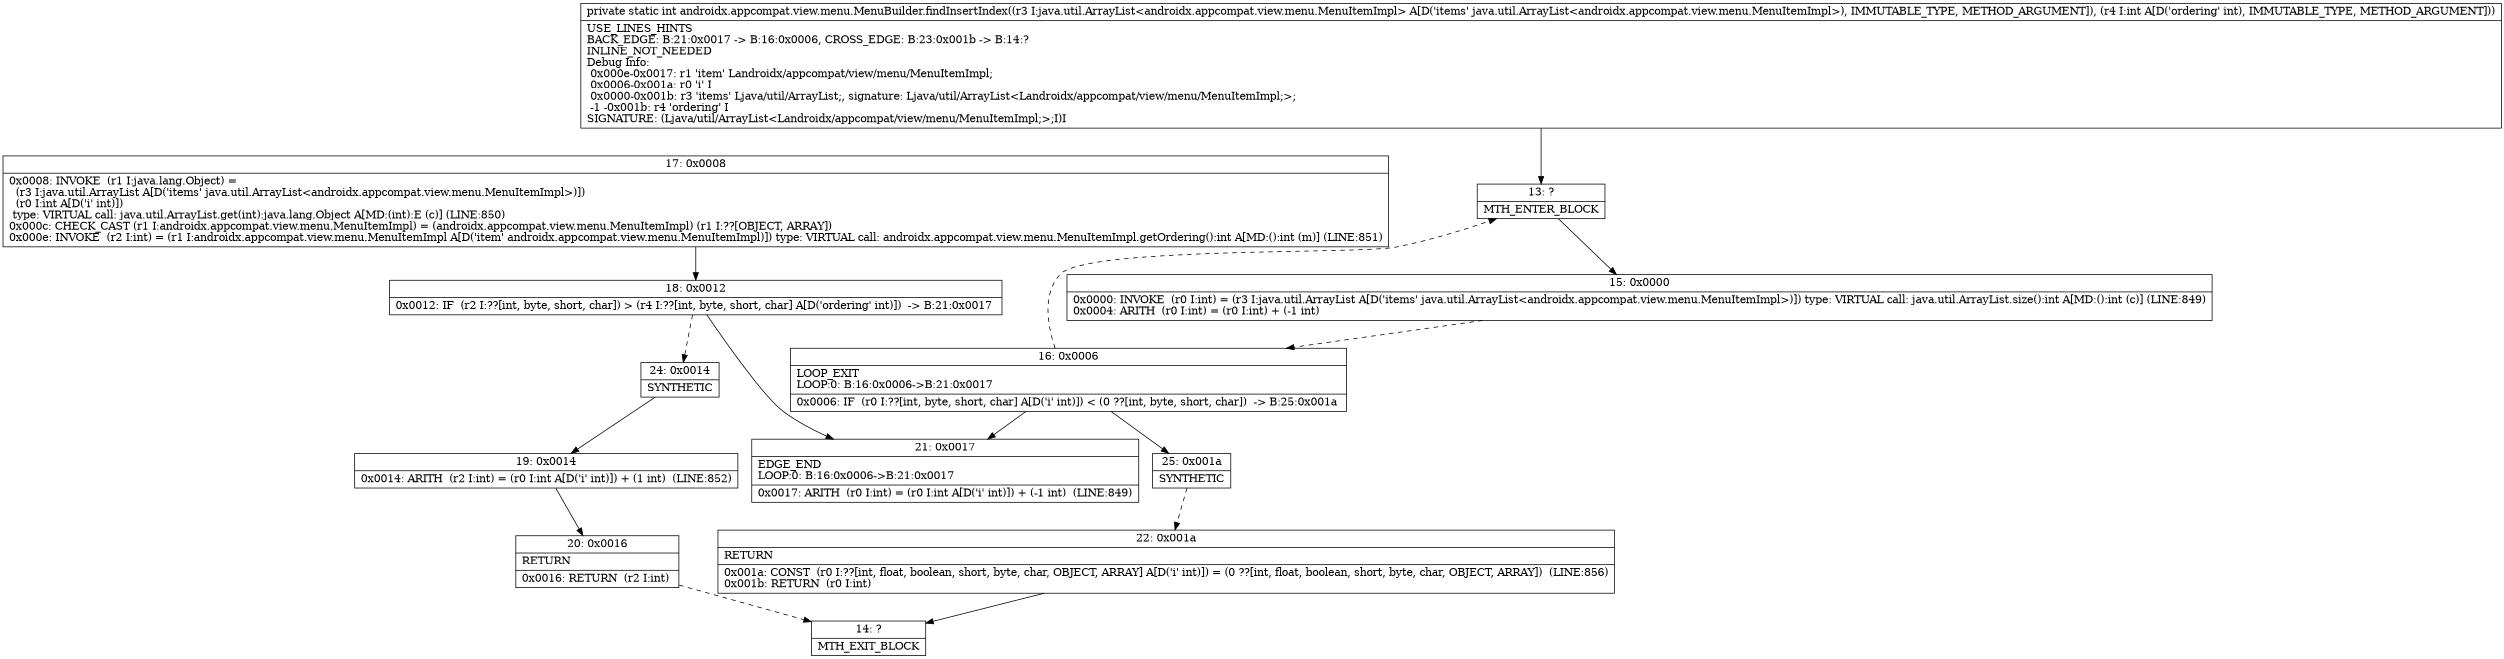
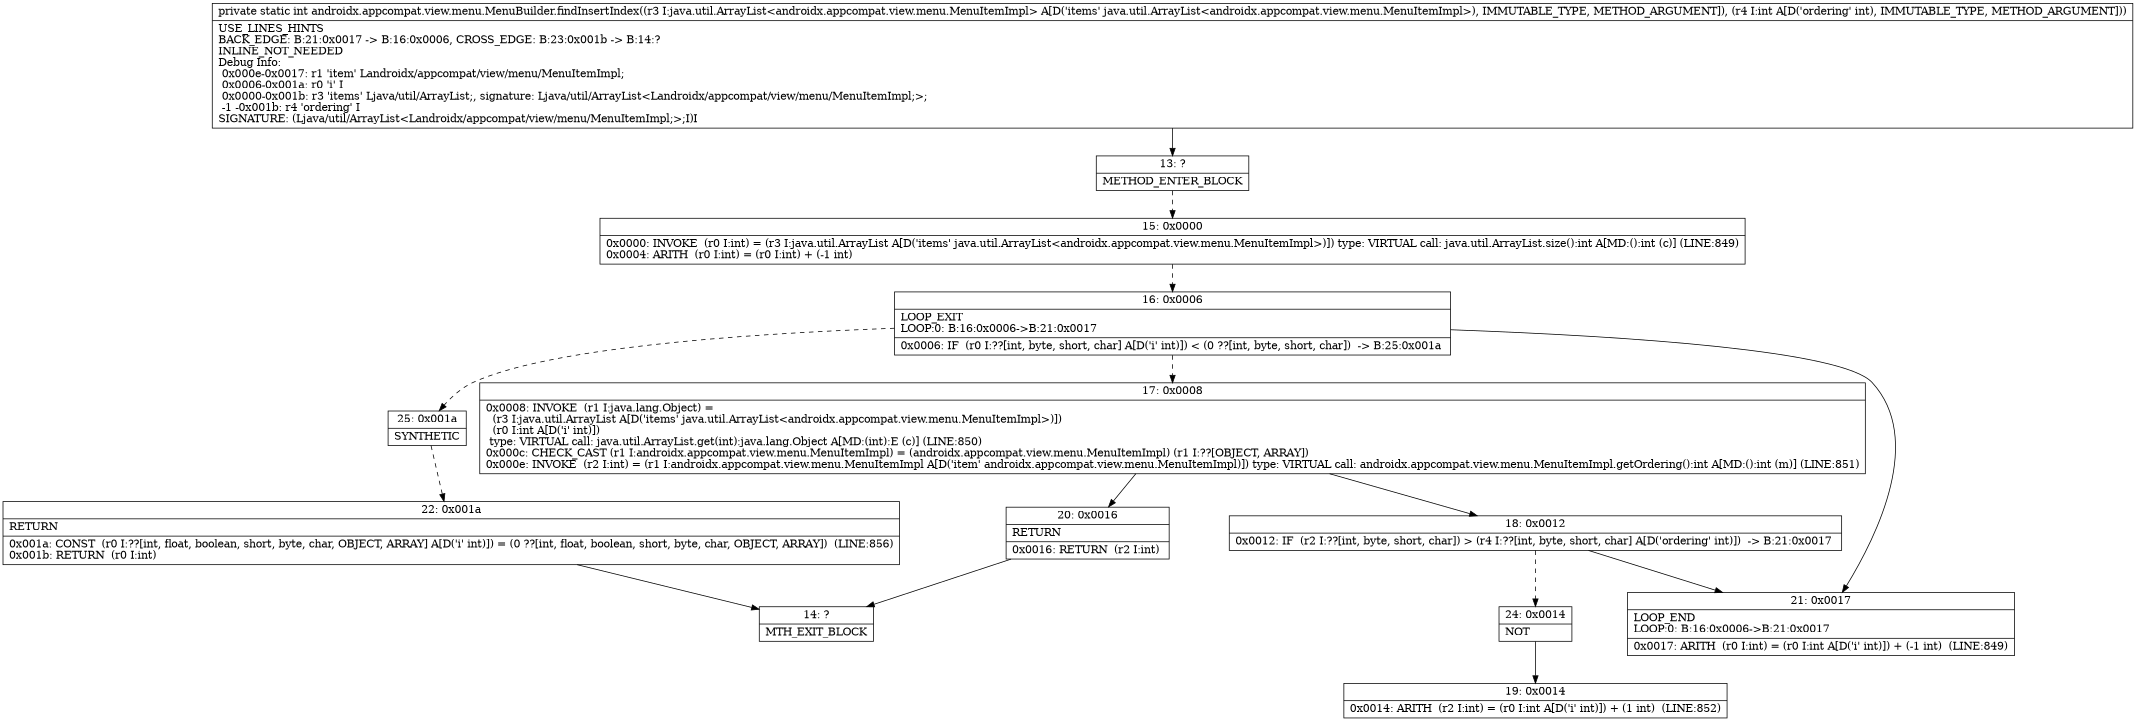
(1541, 210) -> (1173, 181)
(1585, 244) -> (1173, 201)
(1236, 253) -> (1173, 365)
(680, 388) -> (1517, 632)
(1137, 430) -> (663, 344)
(790, 465) -> (1664, 618)
(567, 509) -> (1125, 487)
(742, 602) -> (943, 582)
